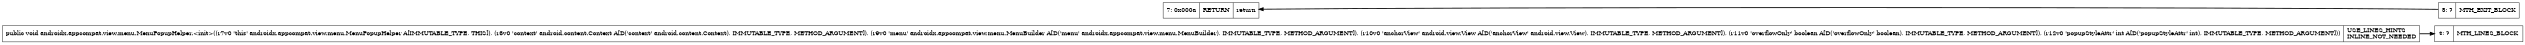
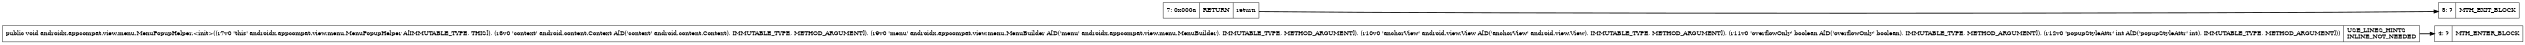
(1851, 8) -> (1847, 13)
(2488, 34) -> (2488, 34)
